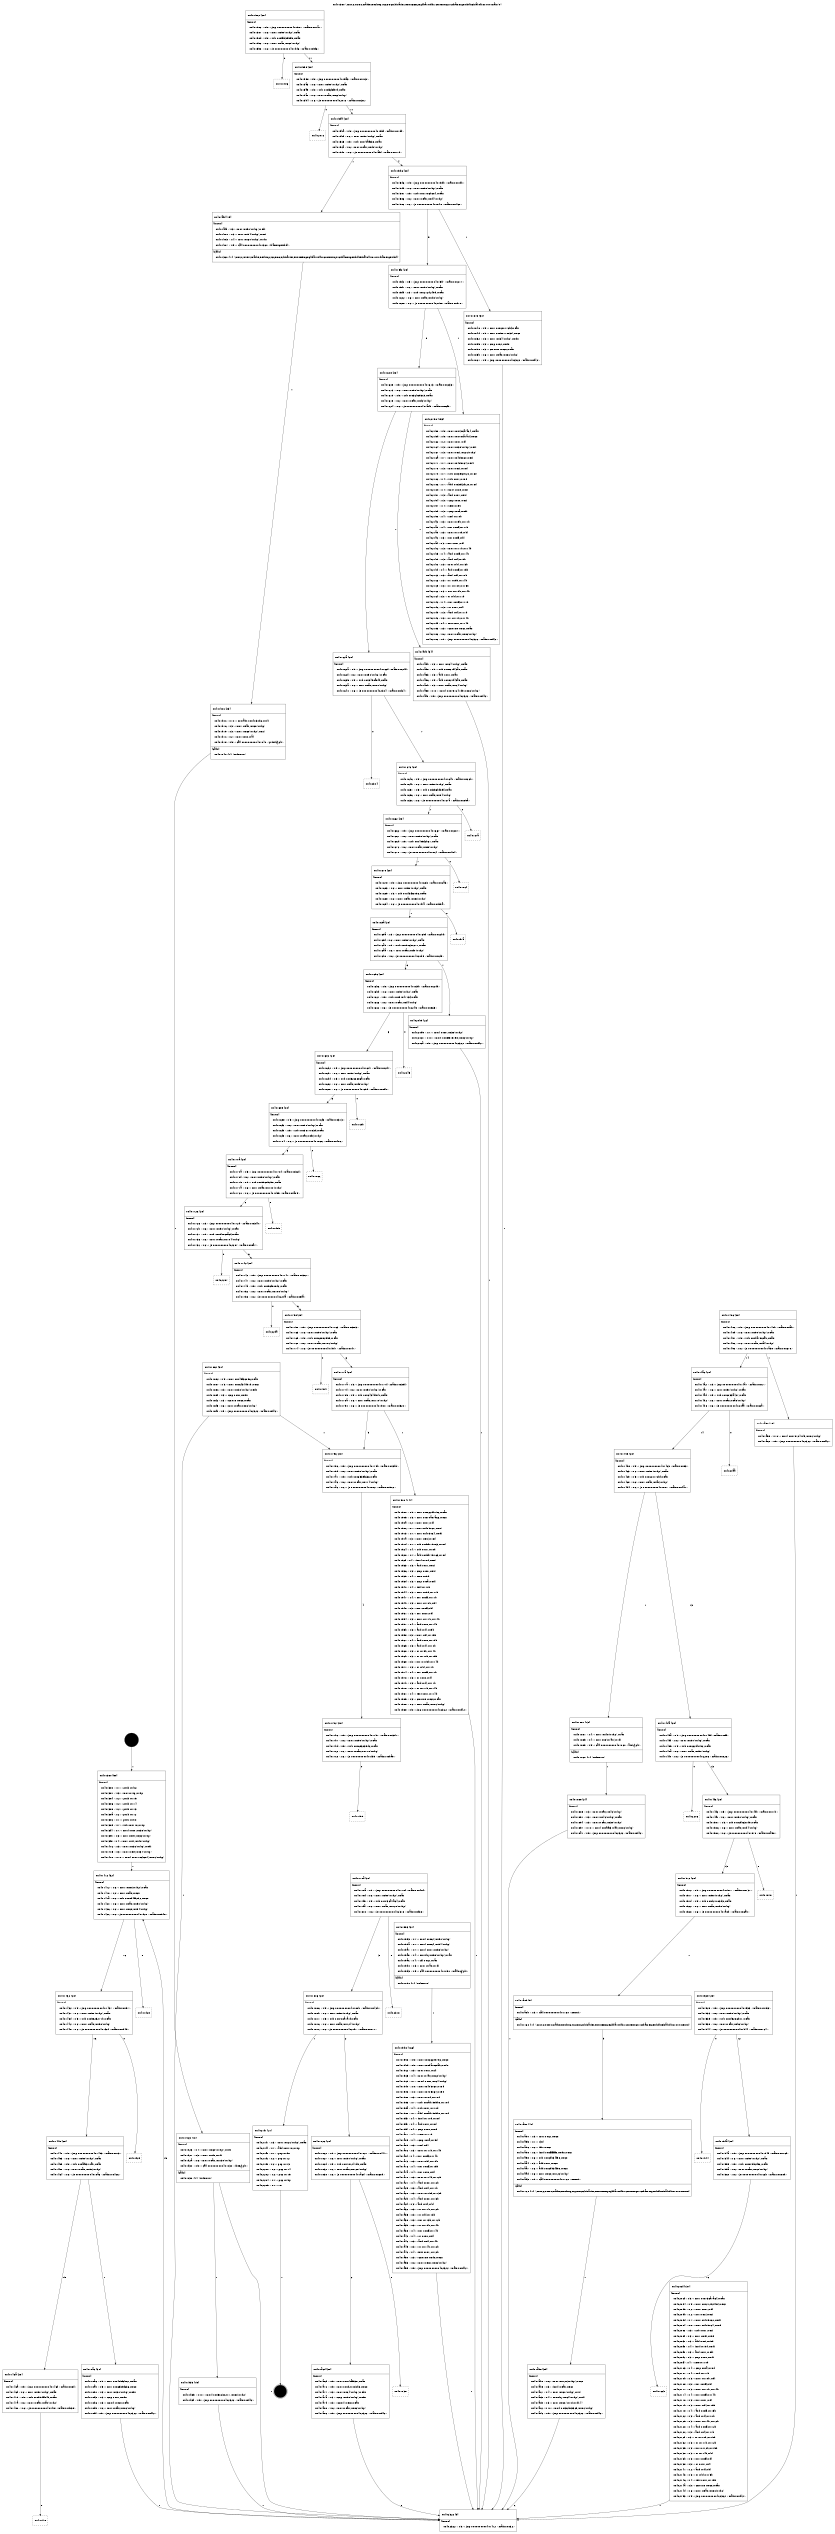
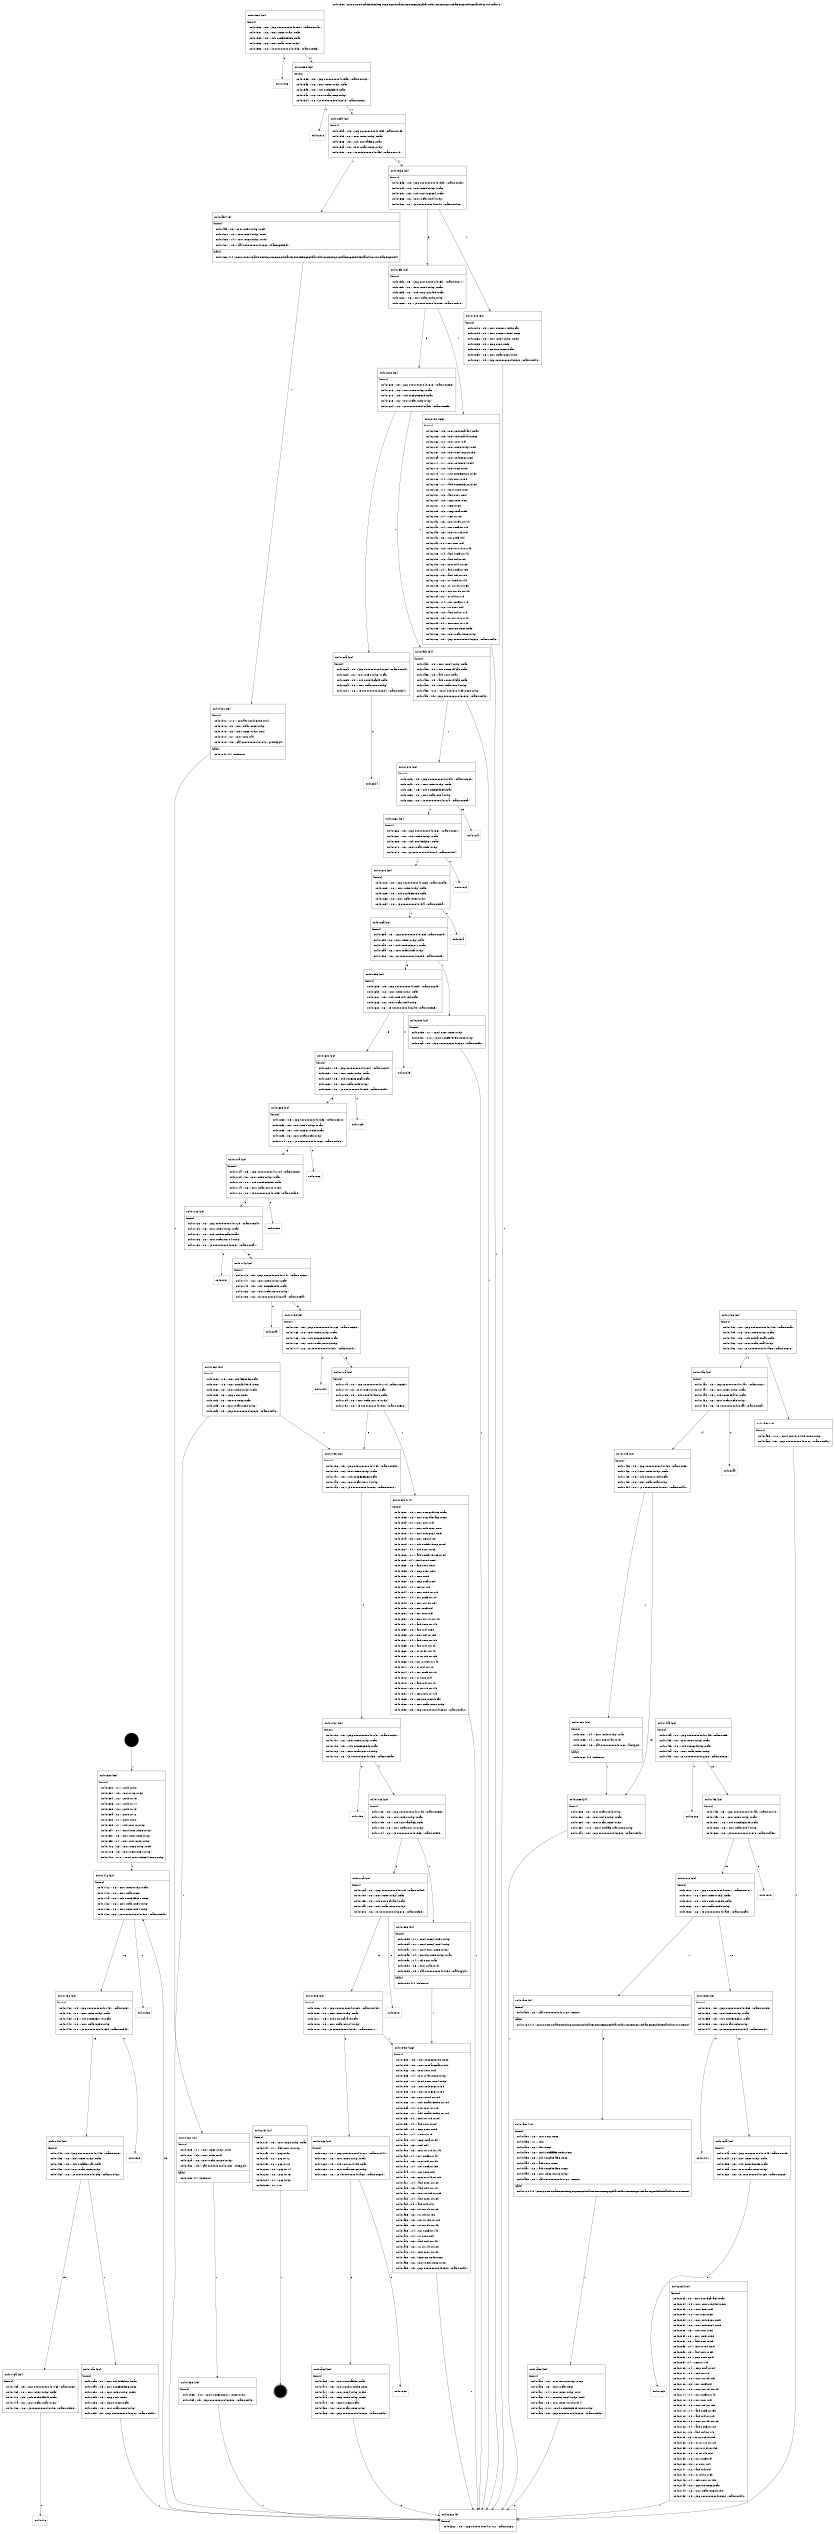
(403, 728) -> (444, 731)
(462, 810) -> (462, 810)
(673, 1604) -> (651, 1645)
none -> (407, 1816)
none -> (724, 1953)
(295, 2077) -> (387, 2039)
(707, 2277) -> (707, 2277)
(261, 2423) -> (495, 1577)
